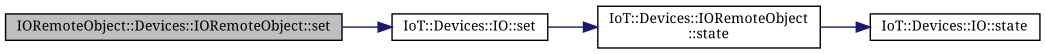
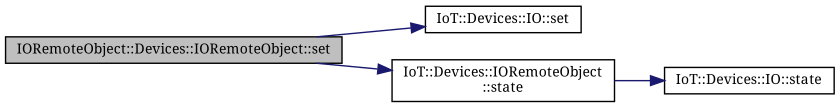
(566, 27) -> (347, 66)
